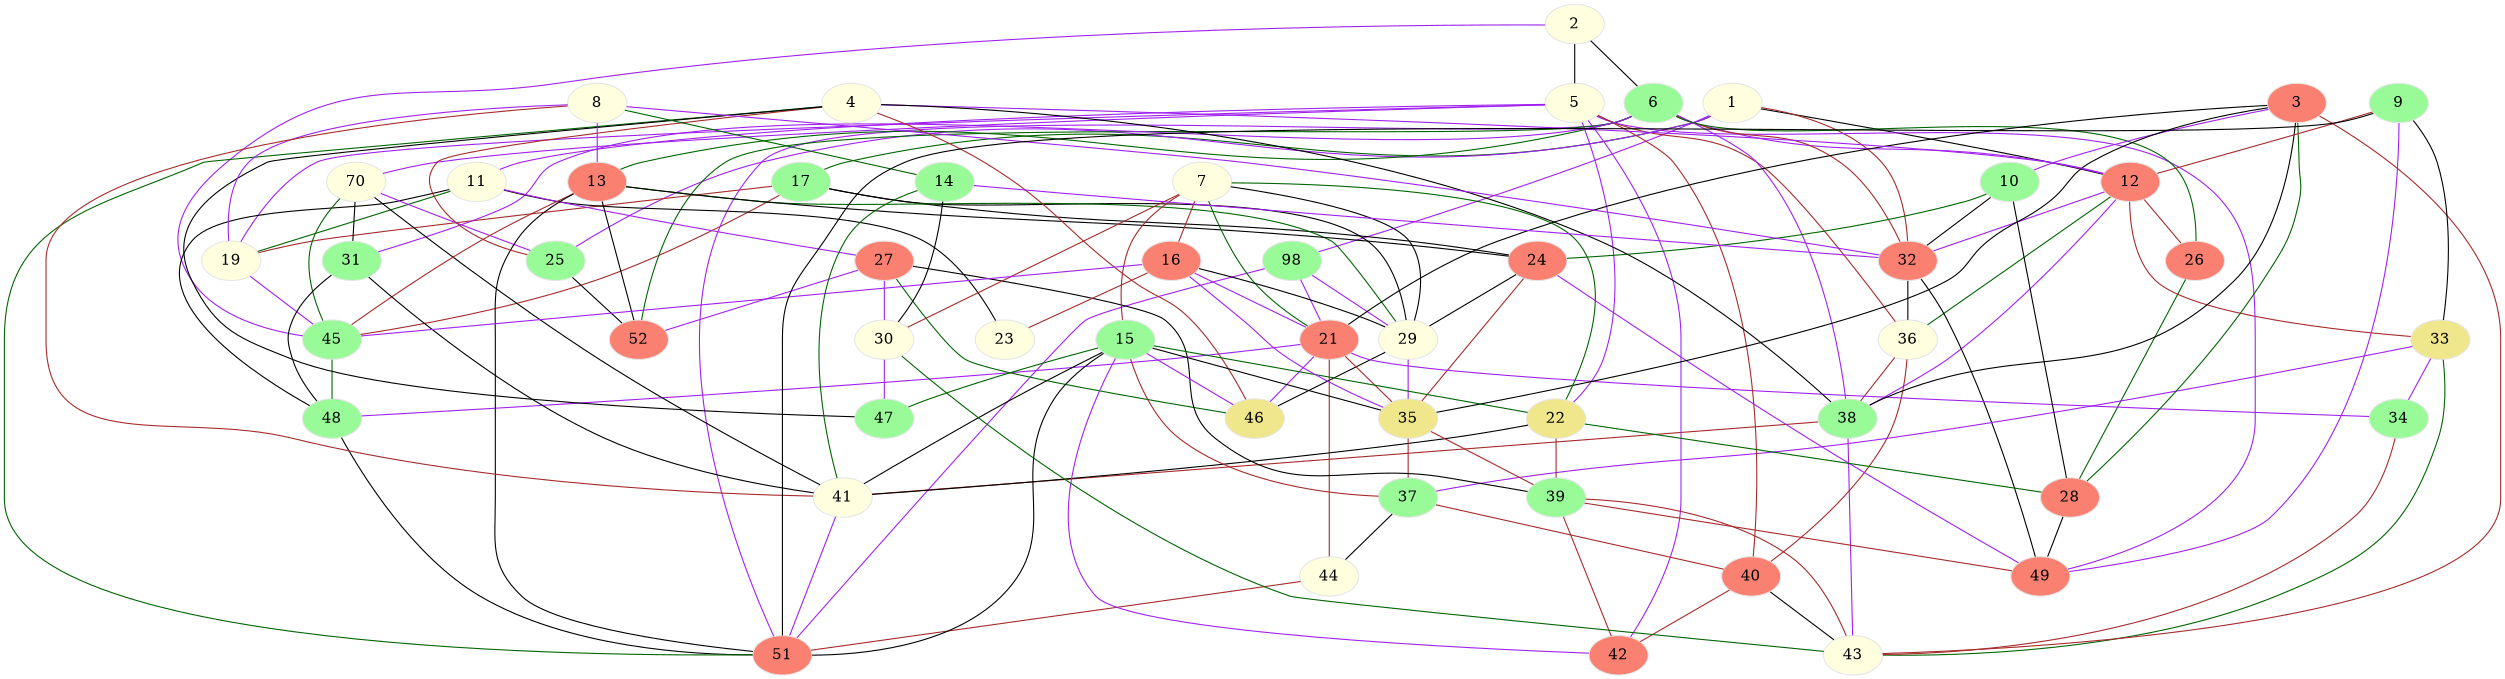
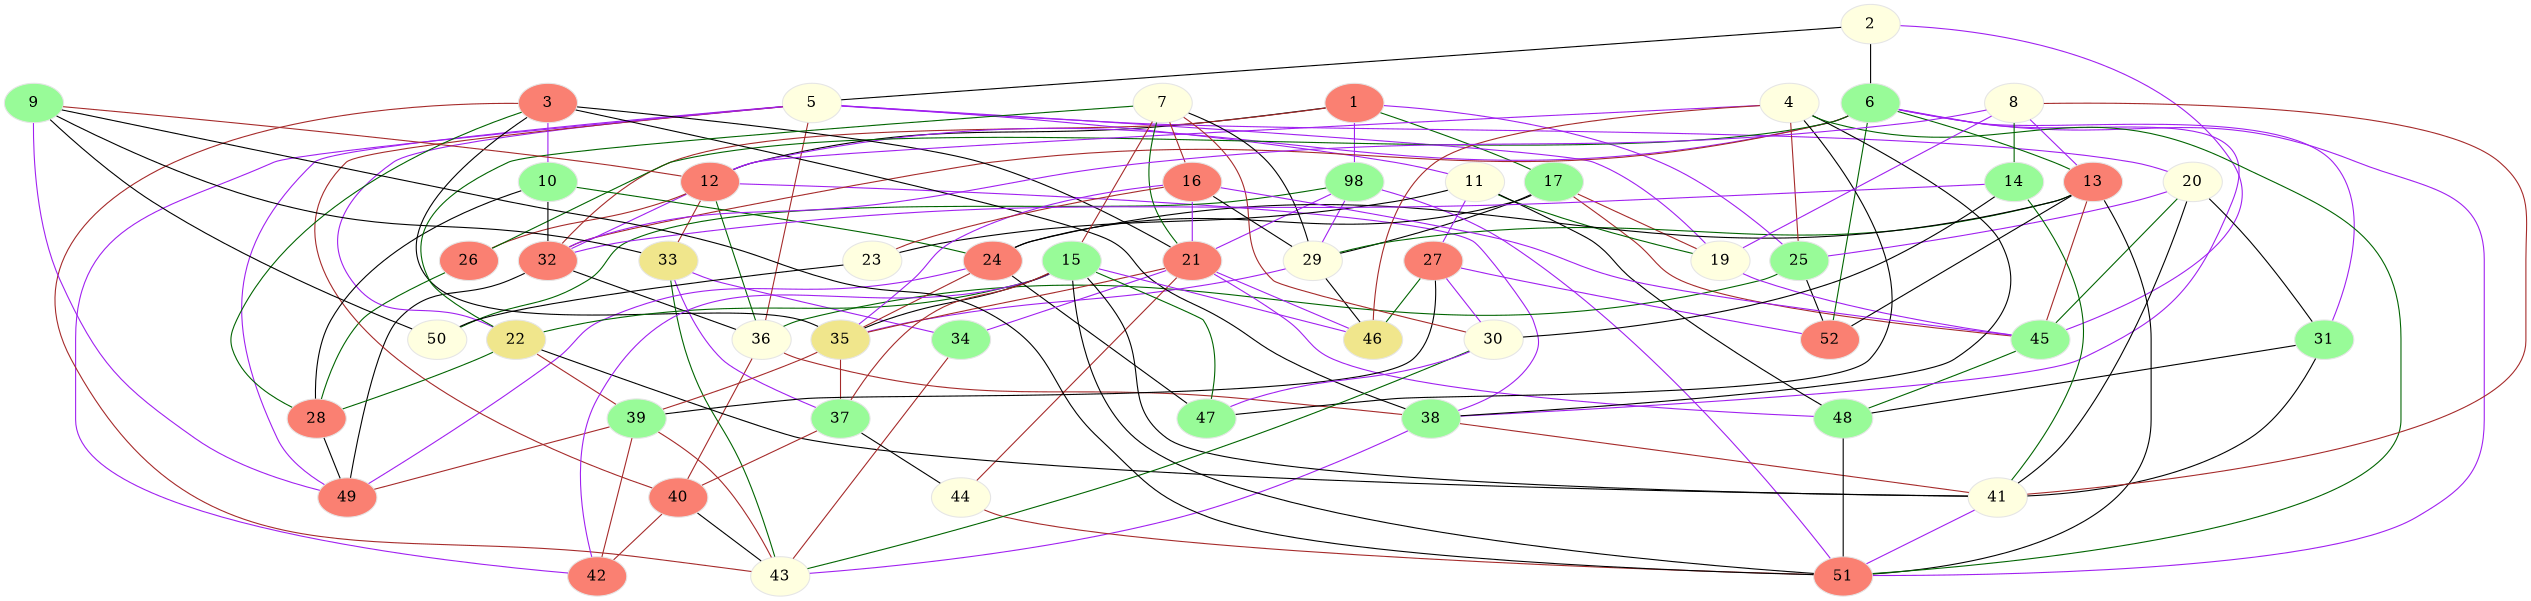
(1733, 103) -> (1354, 103)
(356, 182) -> (2193, 182)
(1473, 300) -> (1100, 340)
none -> (1330, 305)
none -> (437, 340)
